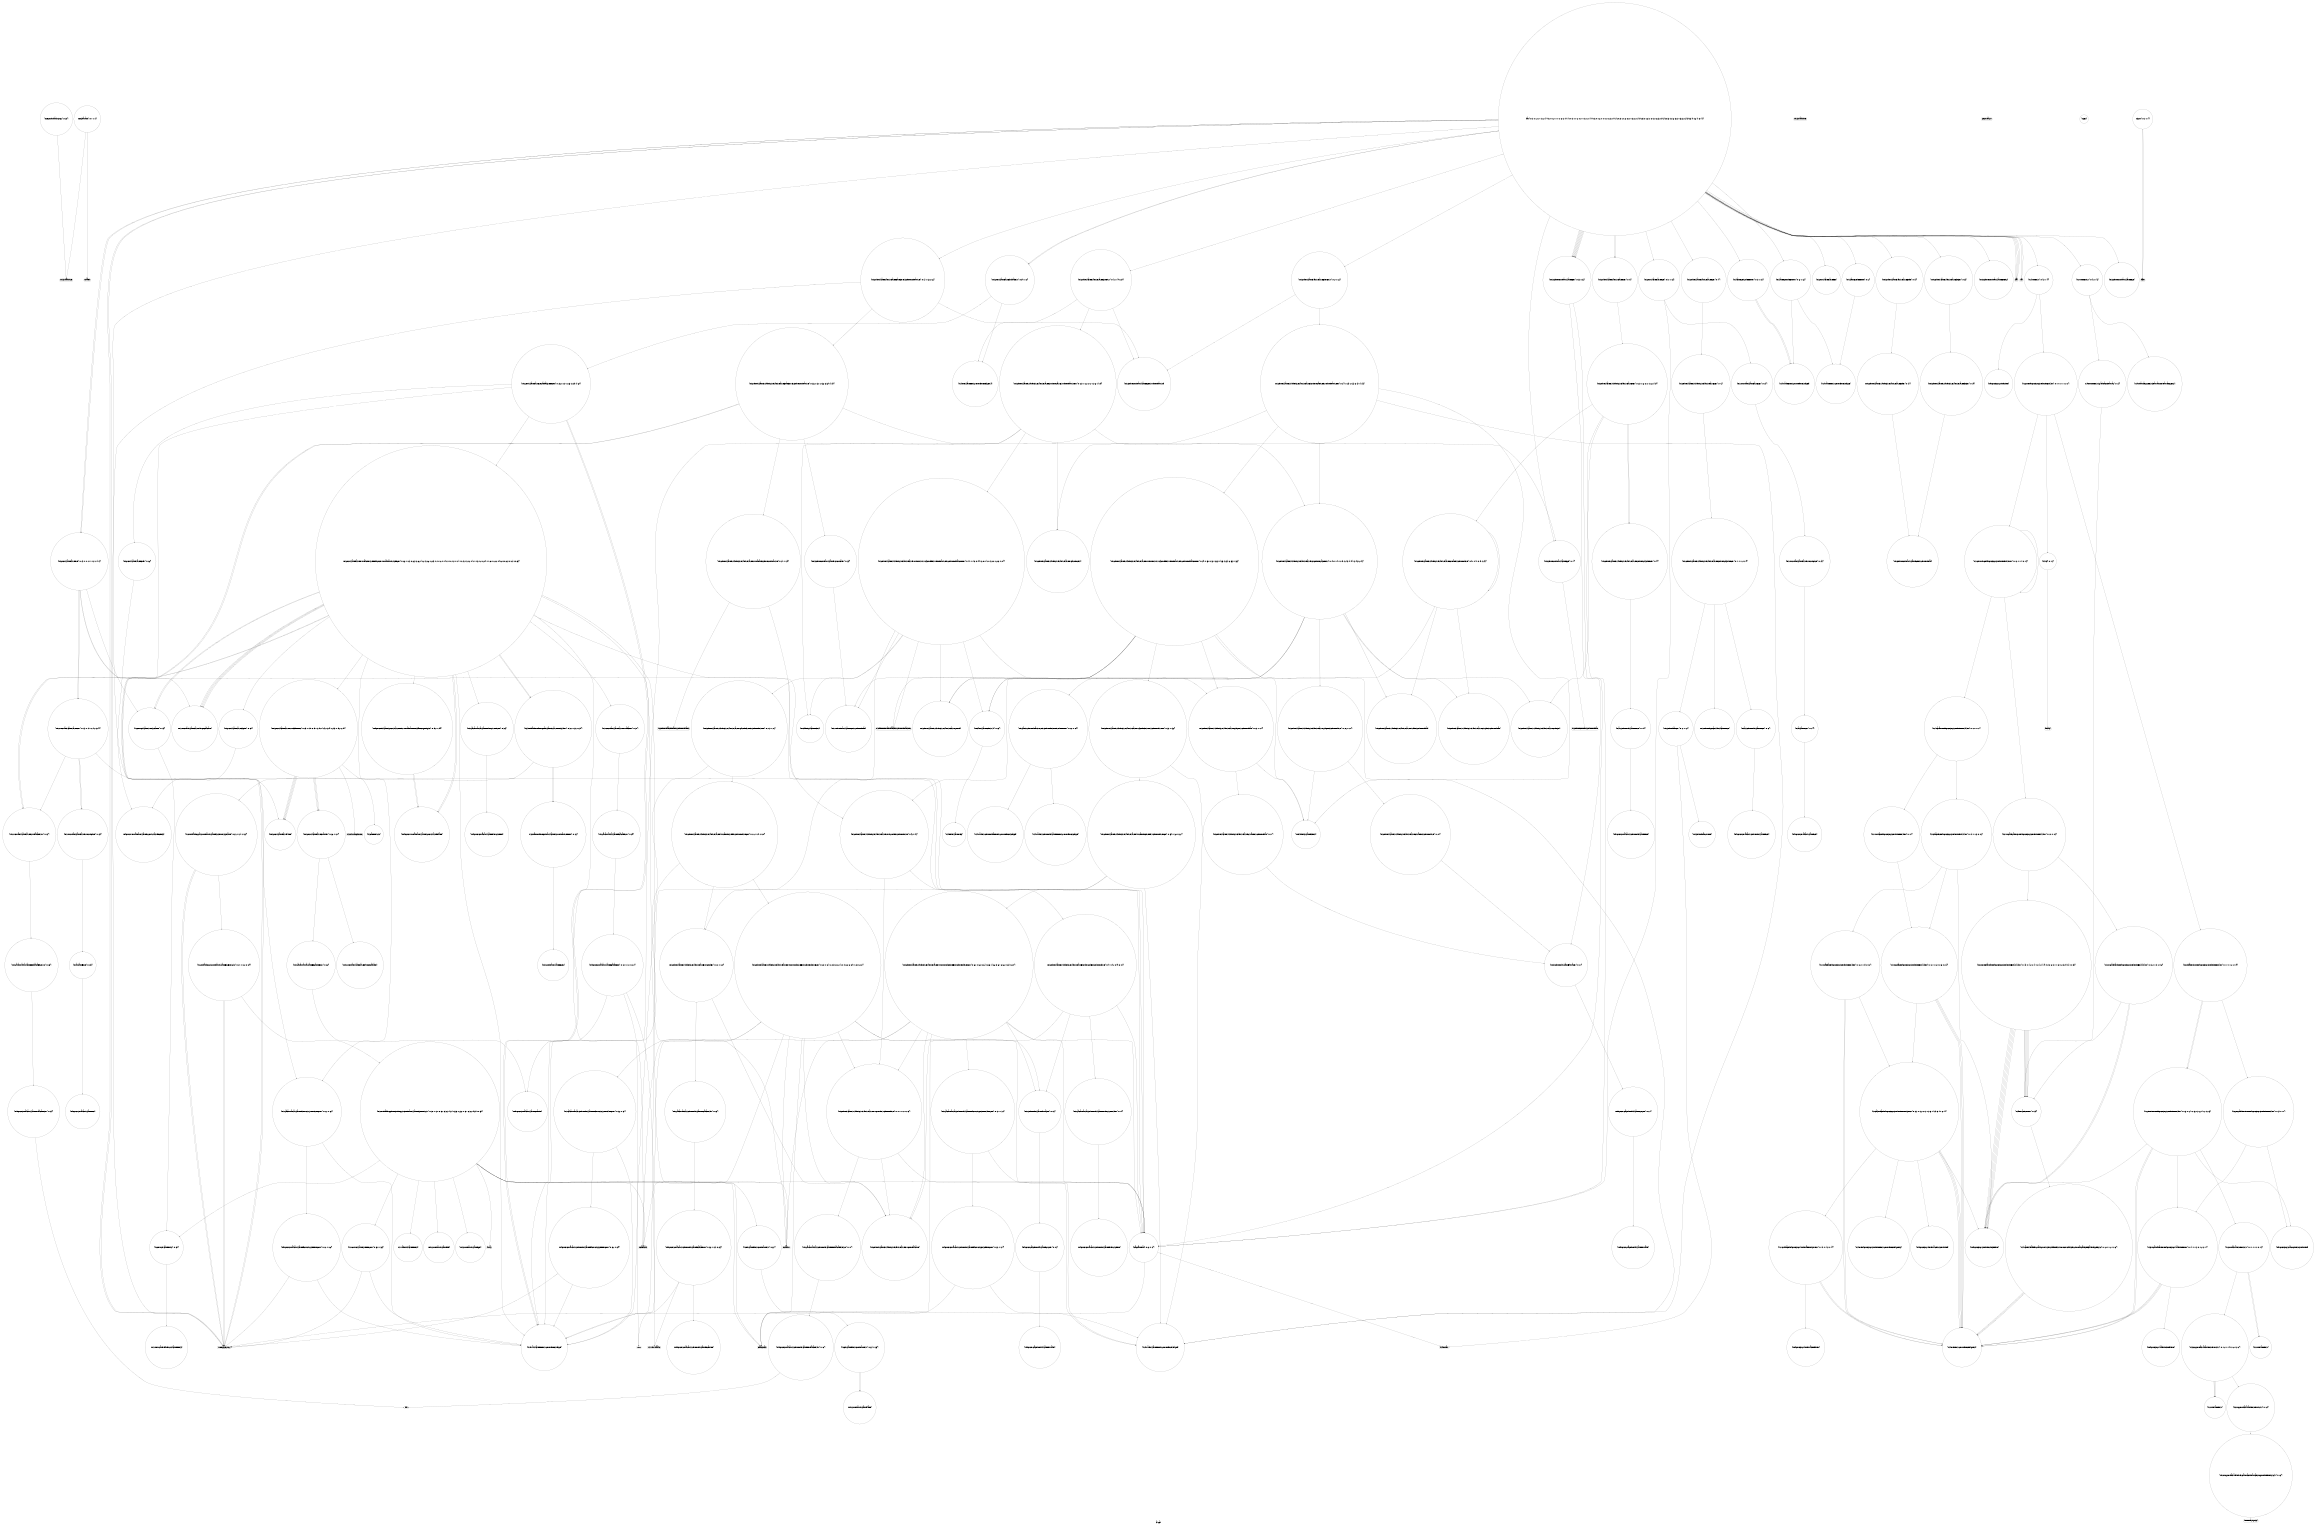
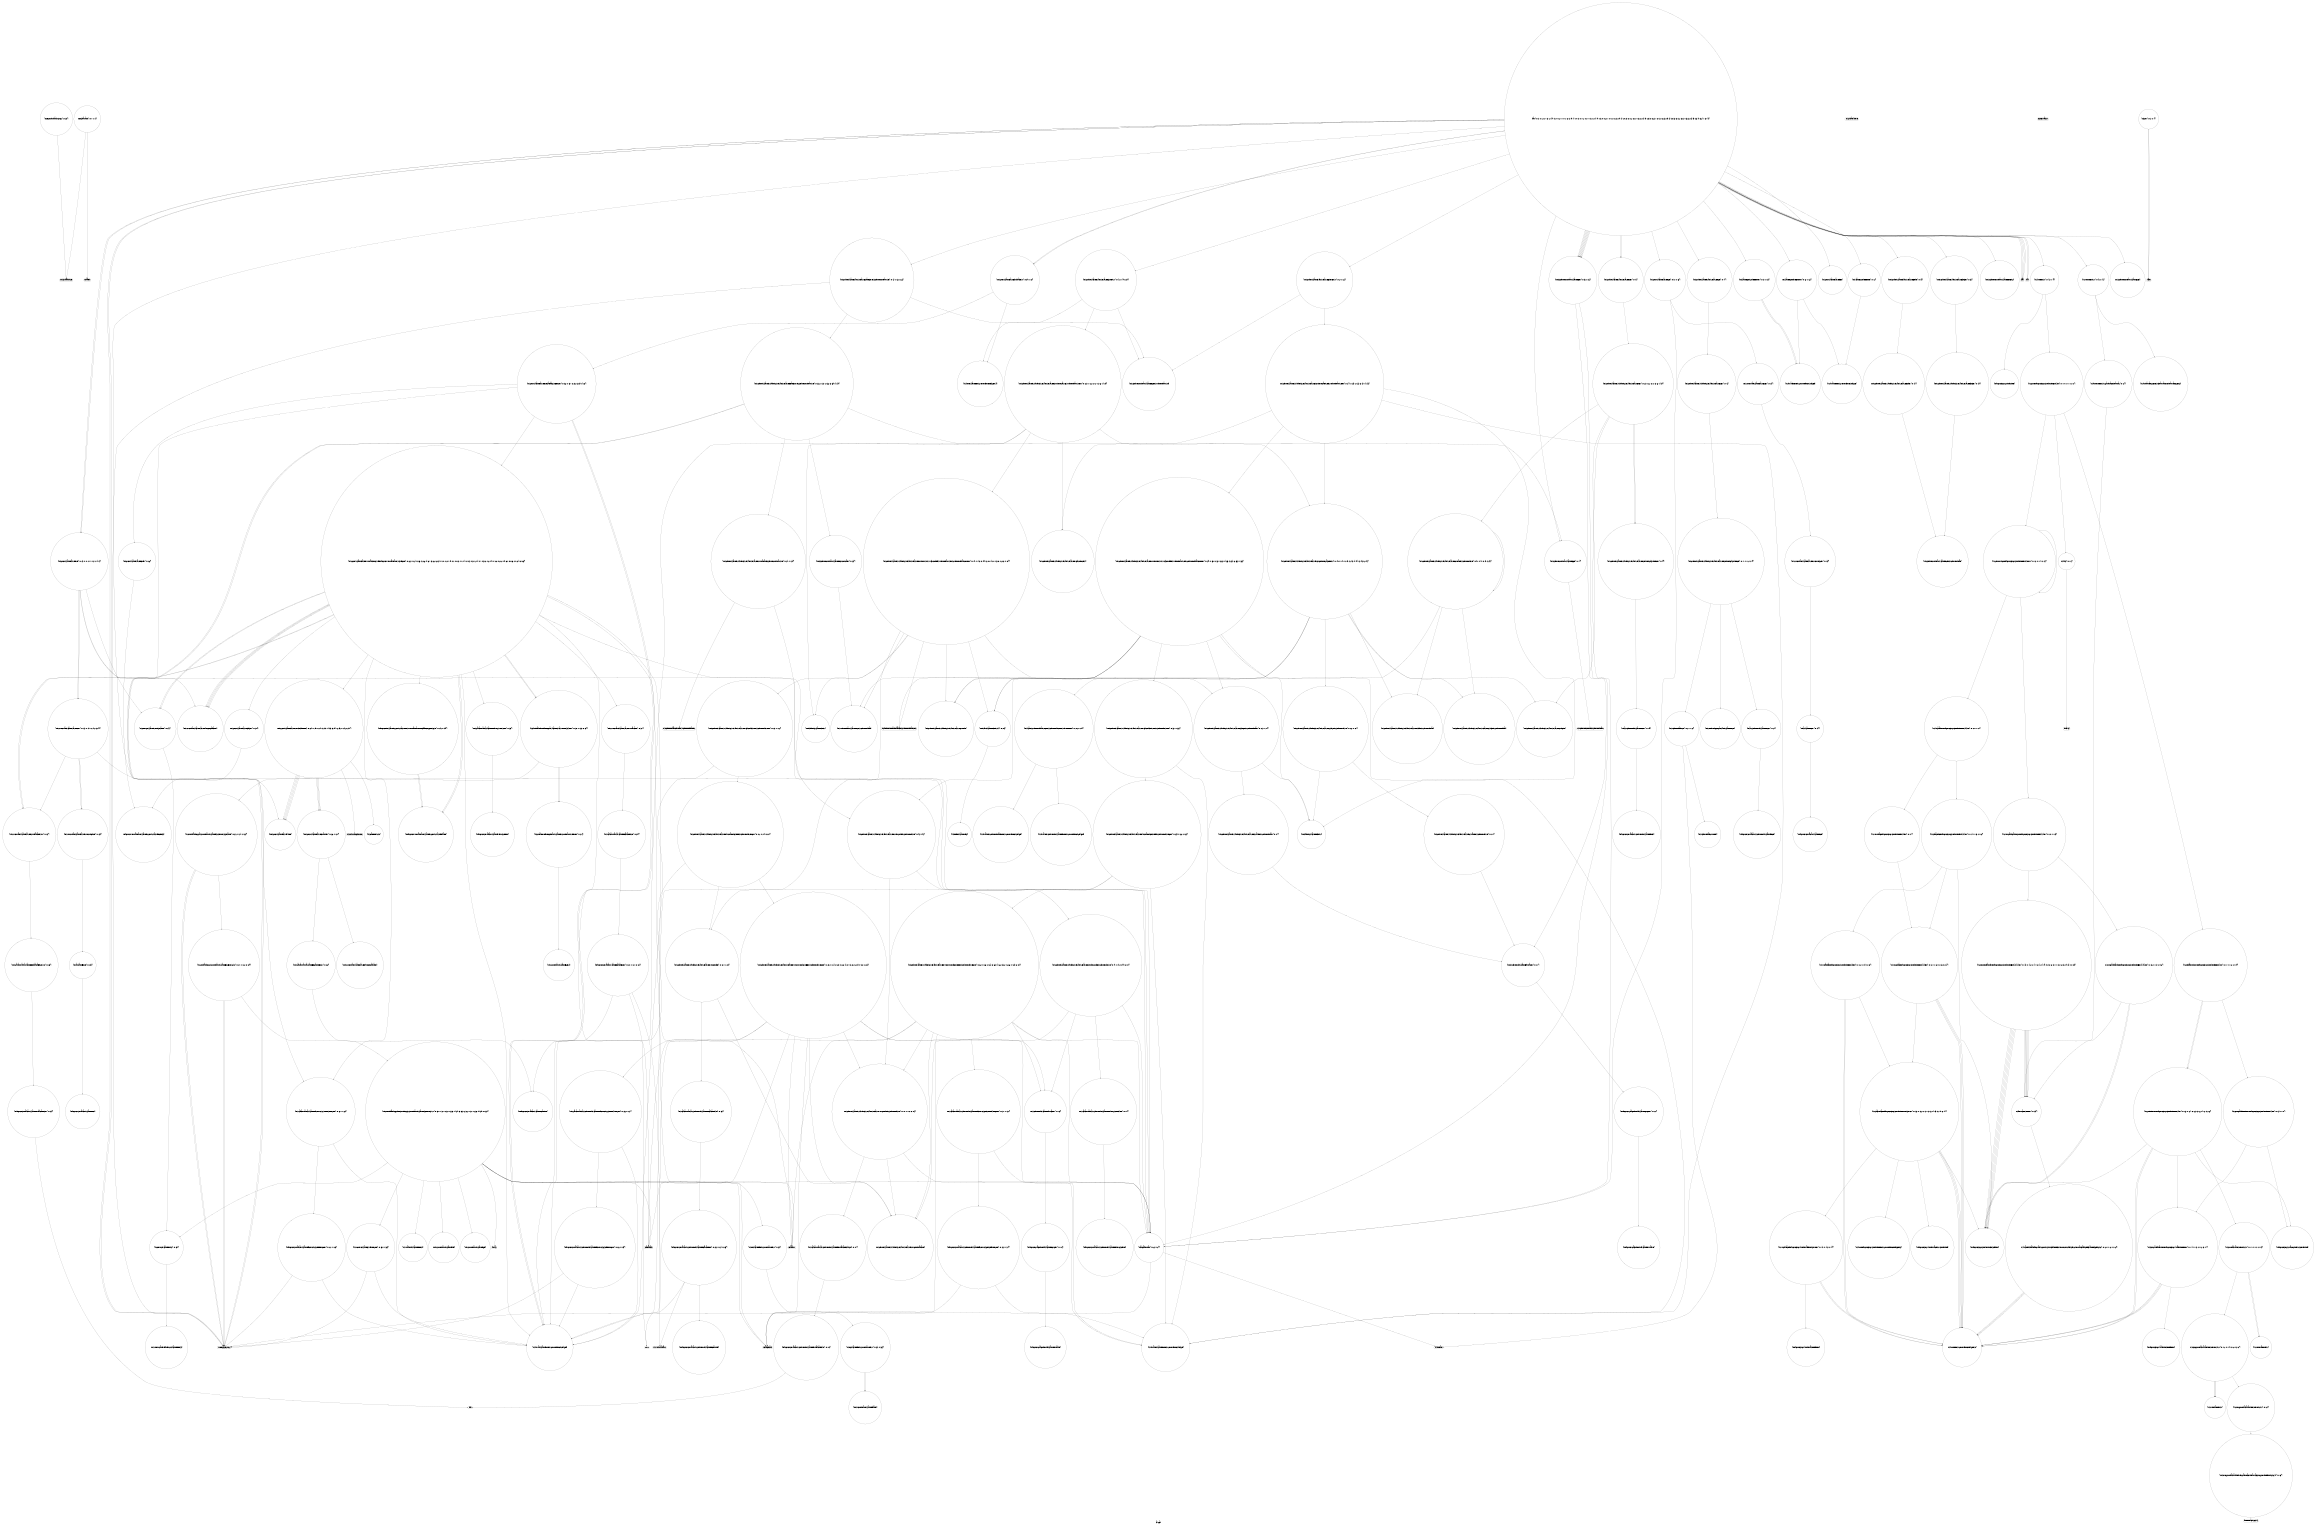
(2084, 119) -> none
